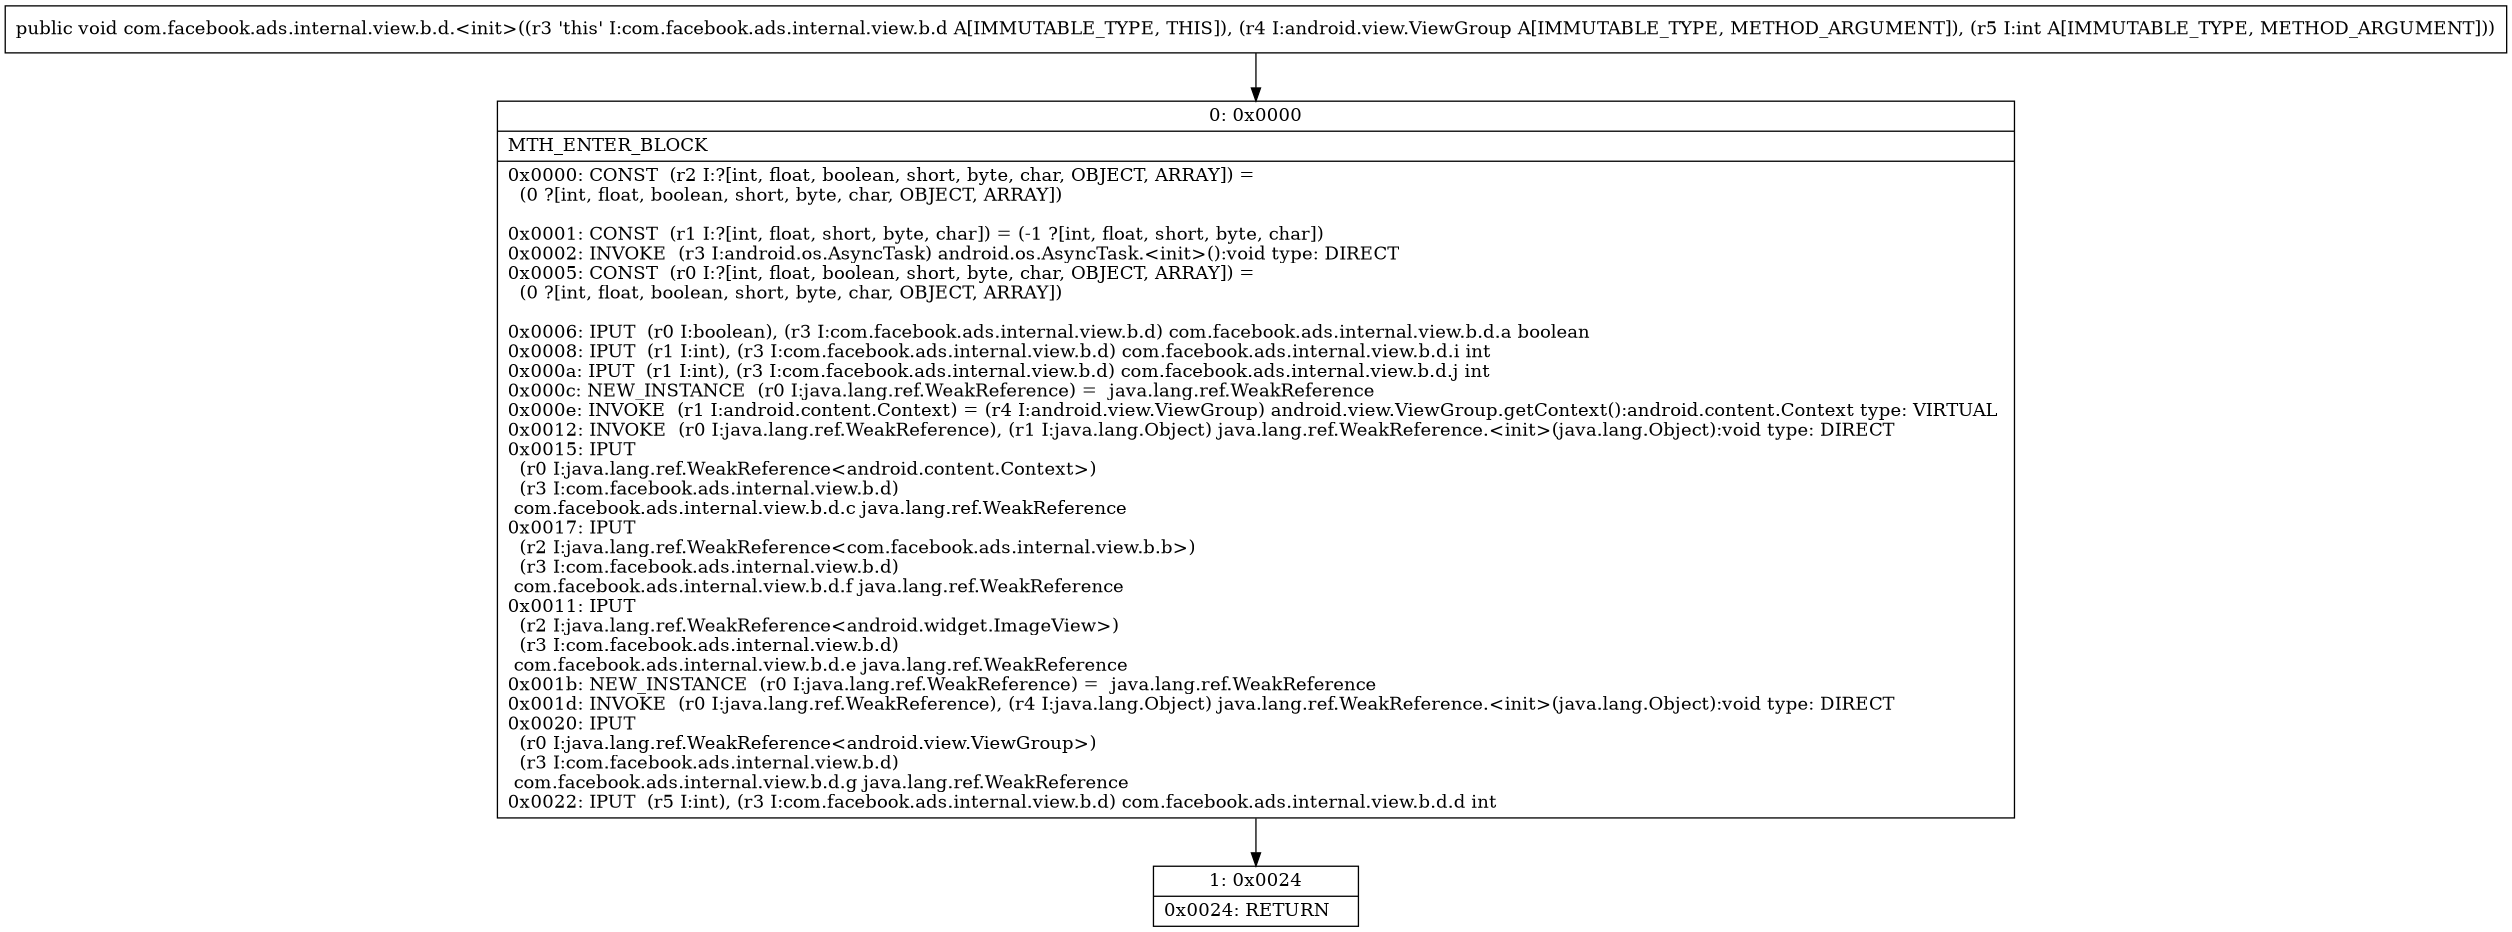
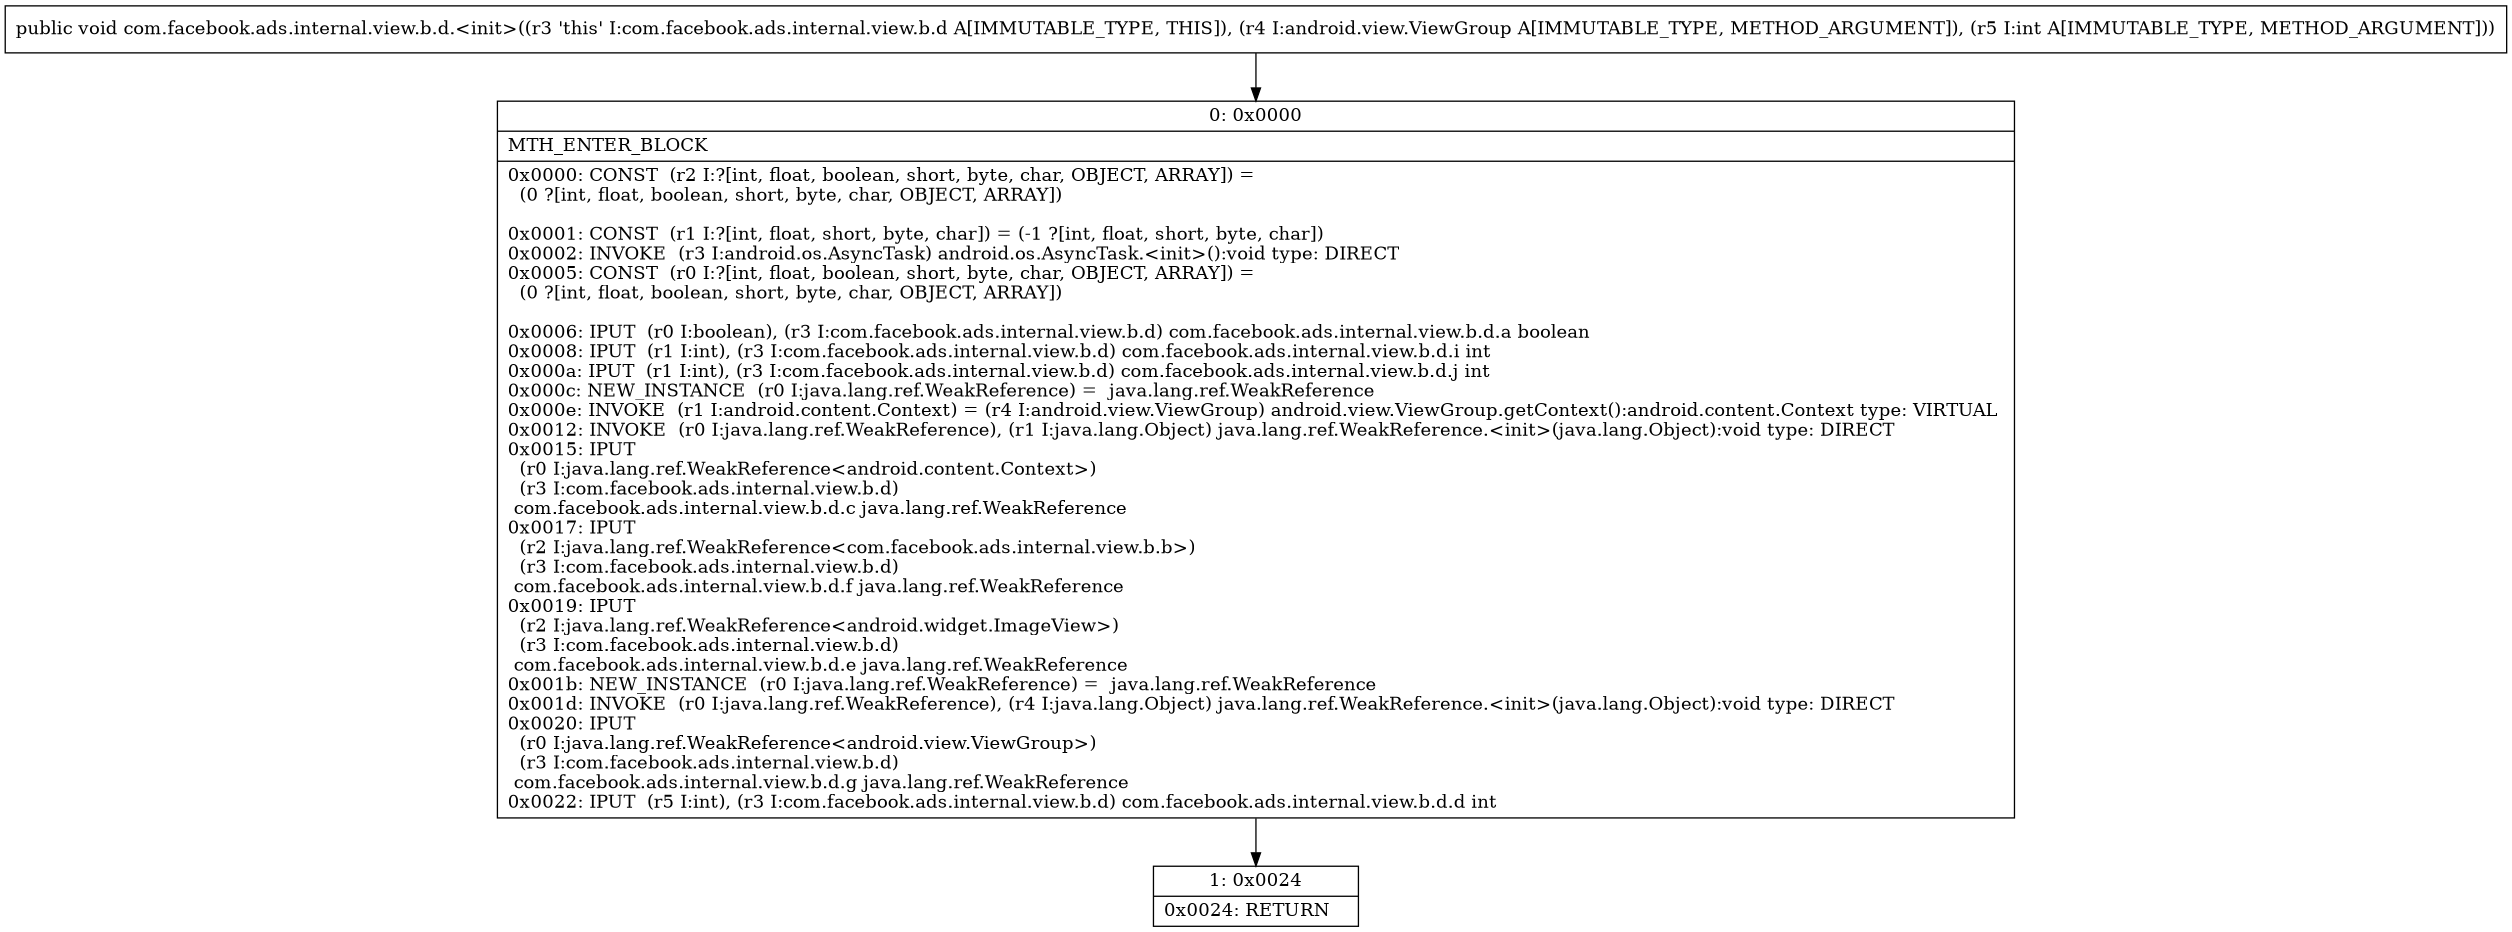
(578, 606) -> (578, 606)
